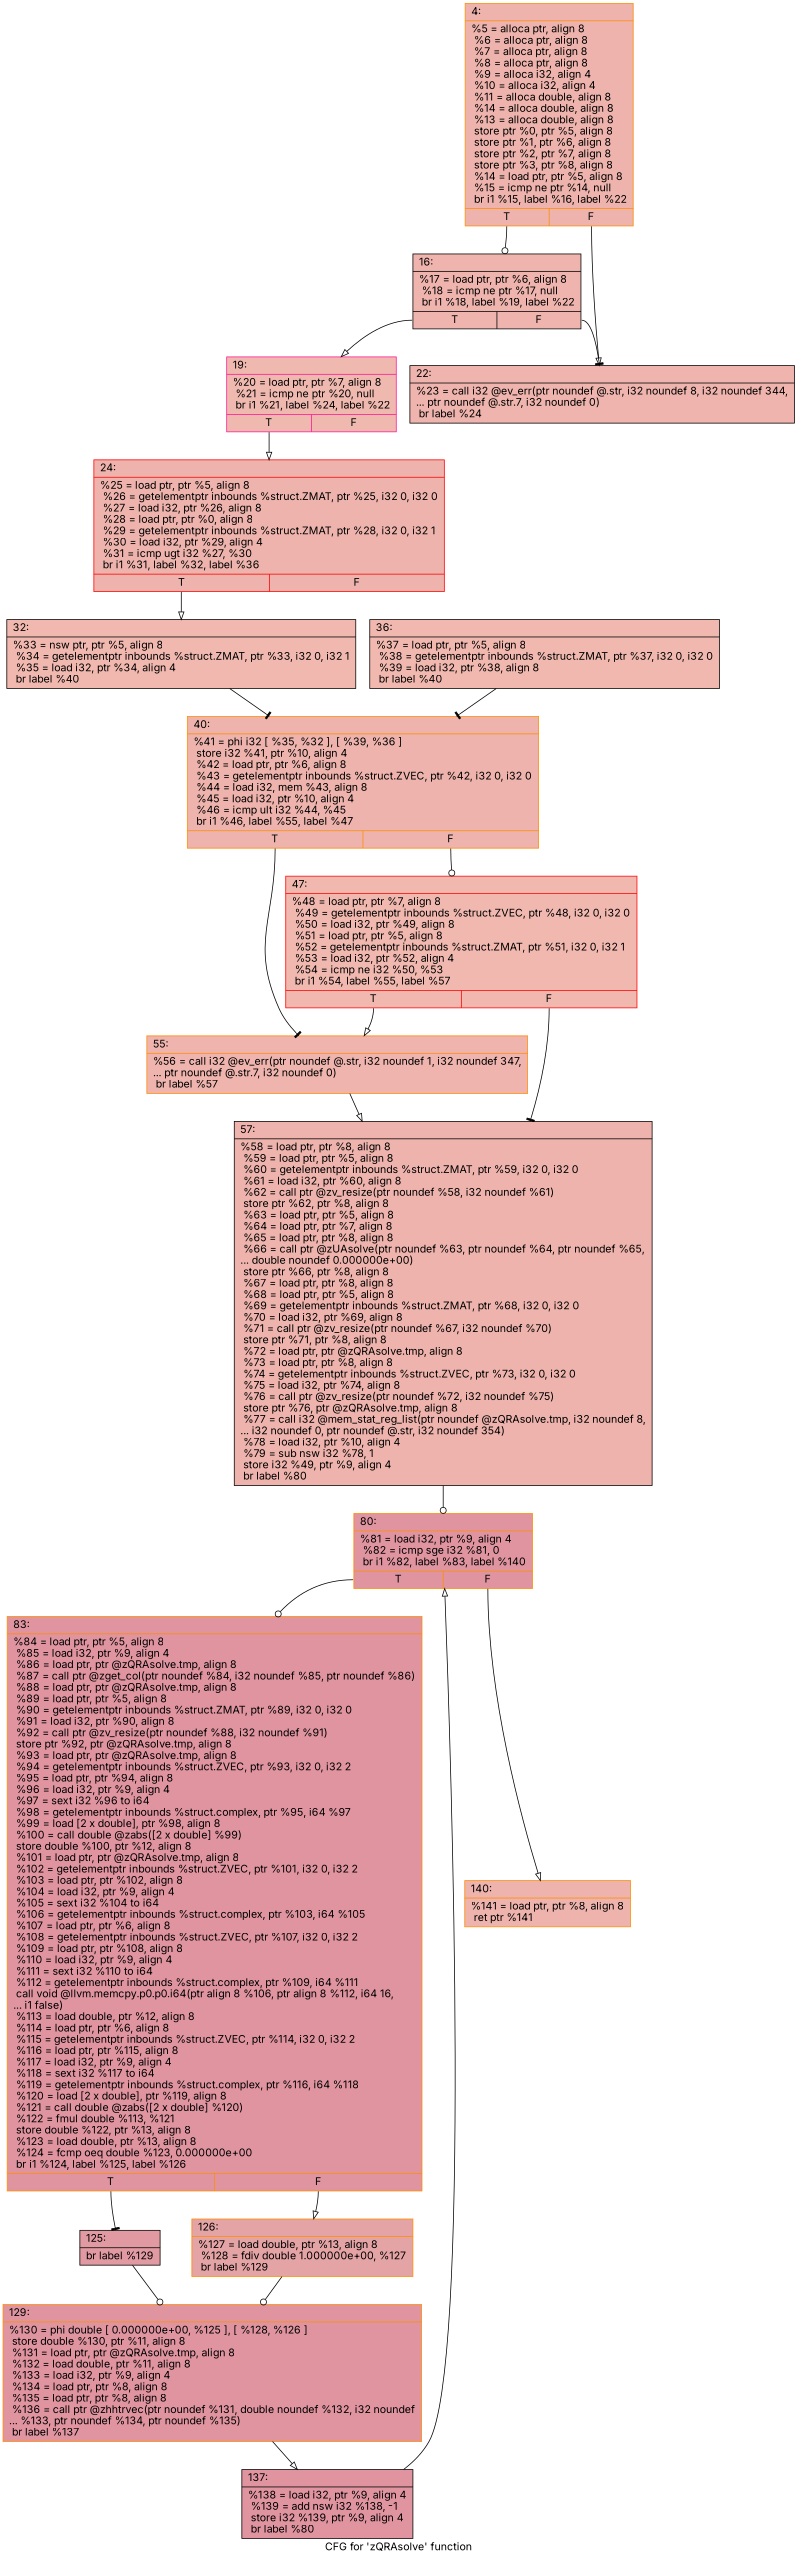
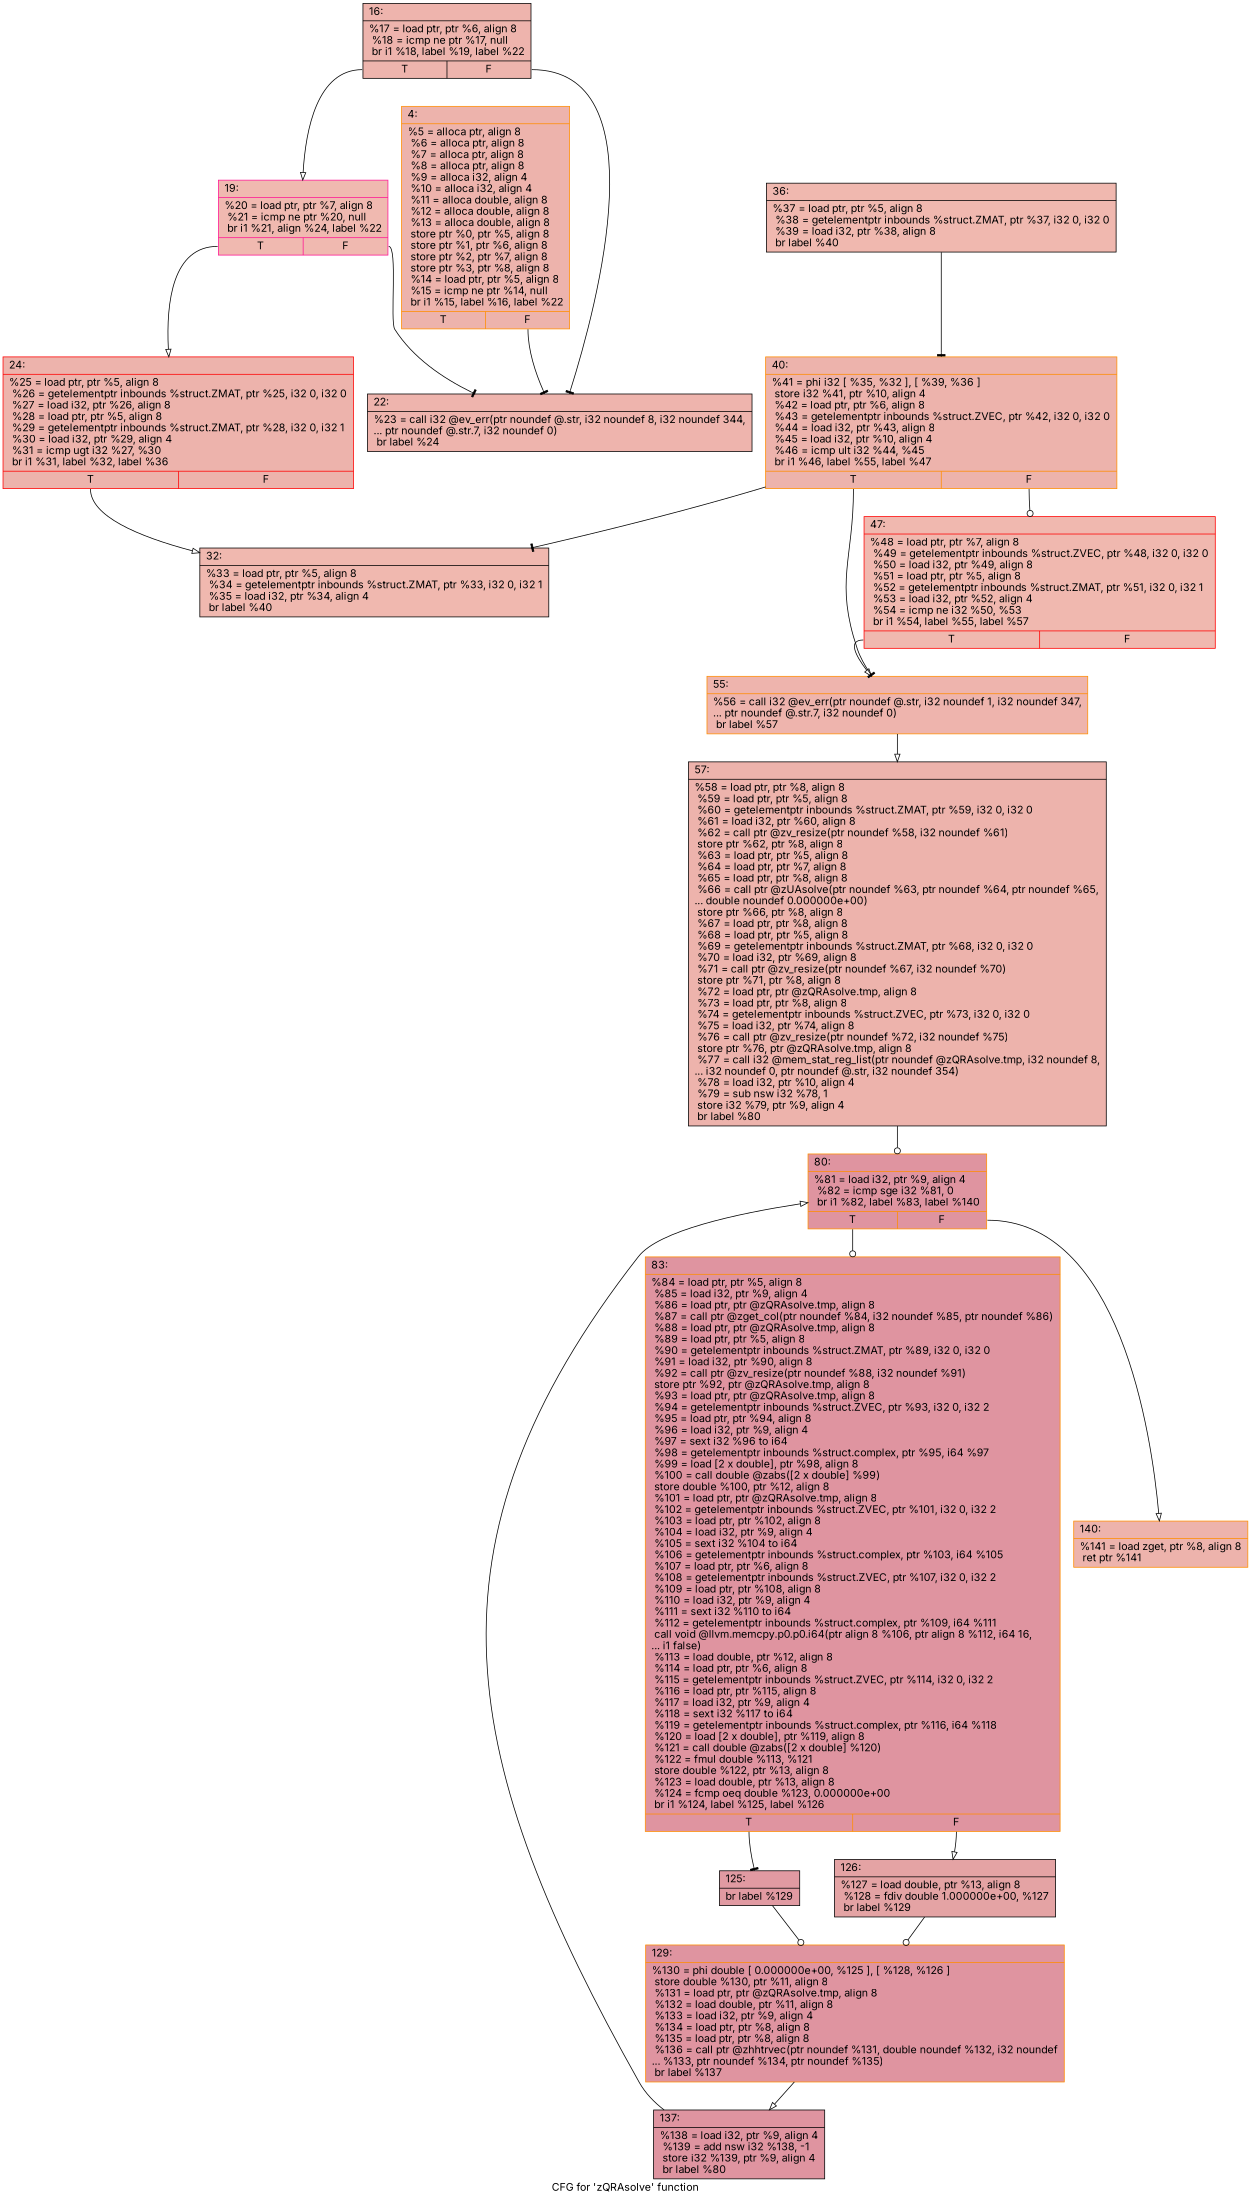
(543, 109) -> (479, 212)
(506, 237) -> none
(594, 292) -> (532, 360)
none -> (400, 336)
(311, 405) -> (303, 229)
(177, 520) -> (86, 417)
(88, 645) -> (282, 574)
(248, 701) -> (651, 519)
(281, 788) -> (854, 428)
(544, 1064) -> none
(316, 1465) -> (770, 1106)
(548, 1906) -> (1161, 1547)
(302, 2248) -> (945, 1888)
